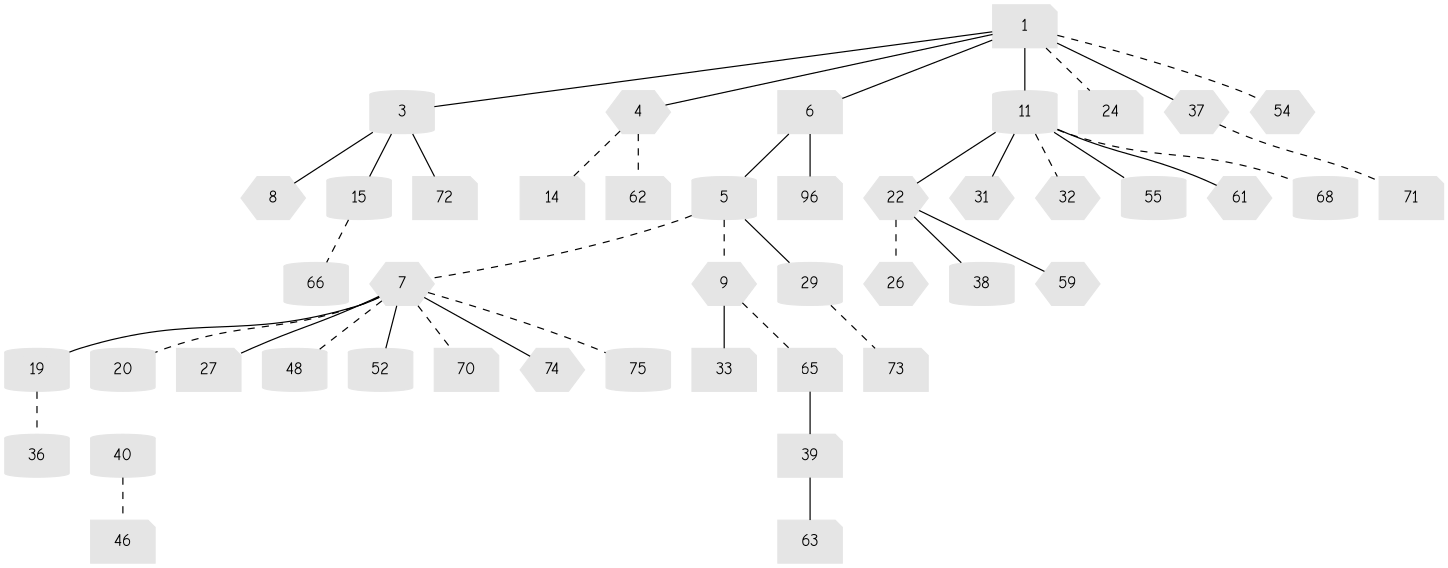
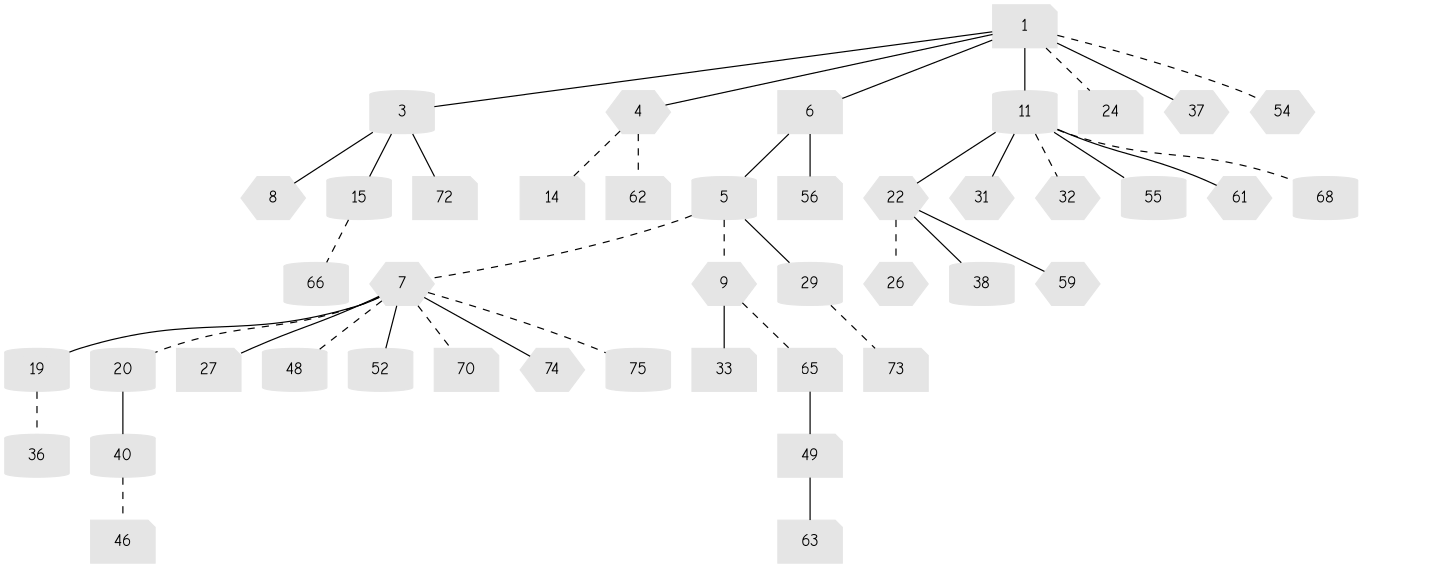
(810, 198) -> (810, 198)
(1411, 198) -> none
none -> (123, 413)
(810, 456) -> (810, 456)
